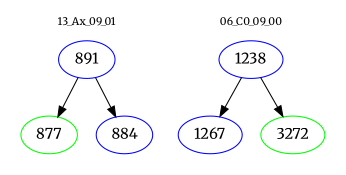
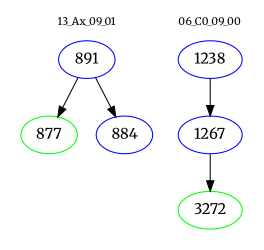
(269, 92) -> (210, 167)
